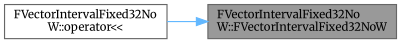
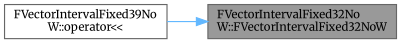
(86, 22) -> (86, 22)
